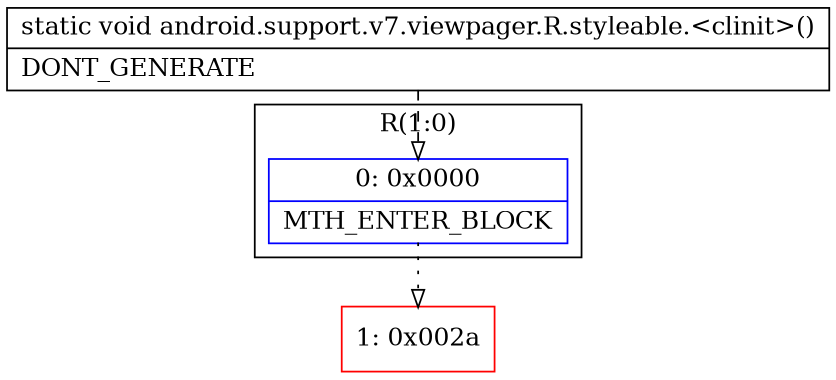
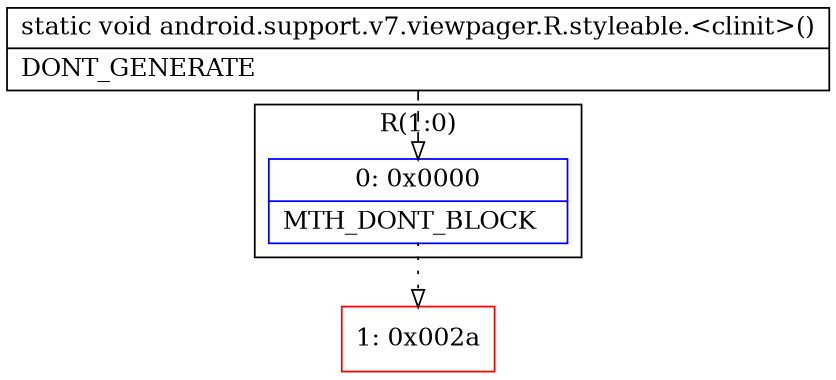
(418, 221) -> (410, 221)
